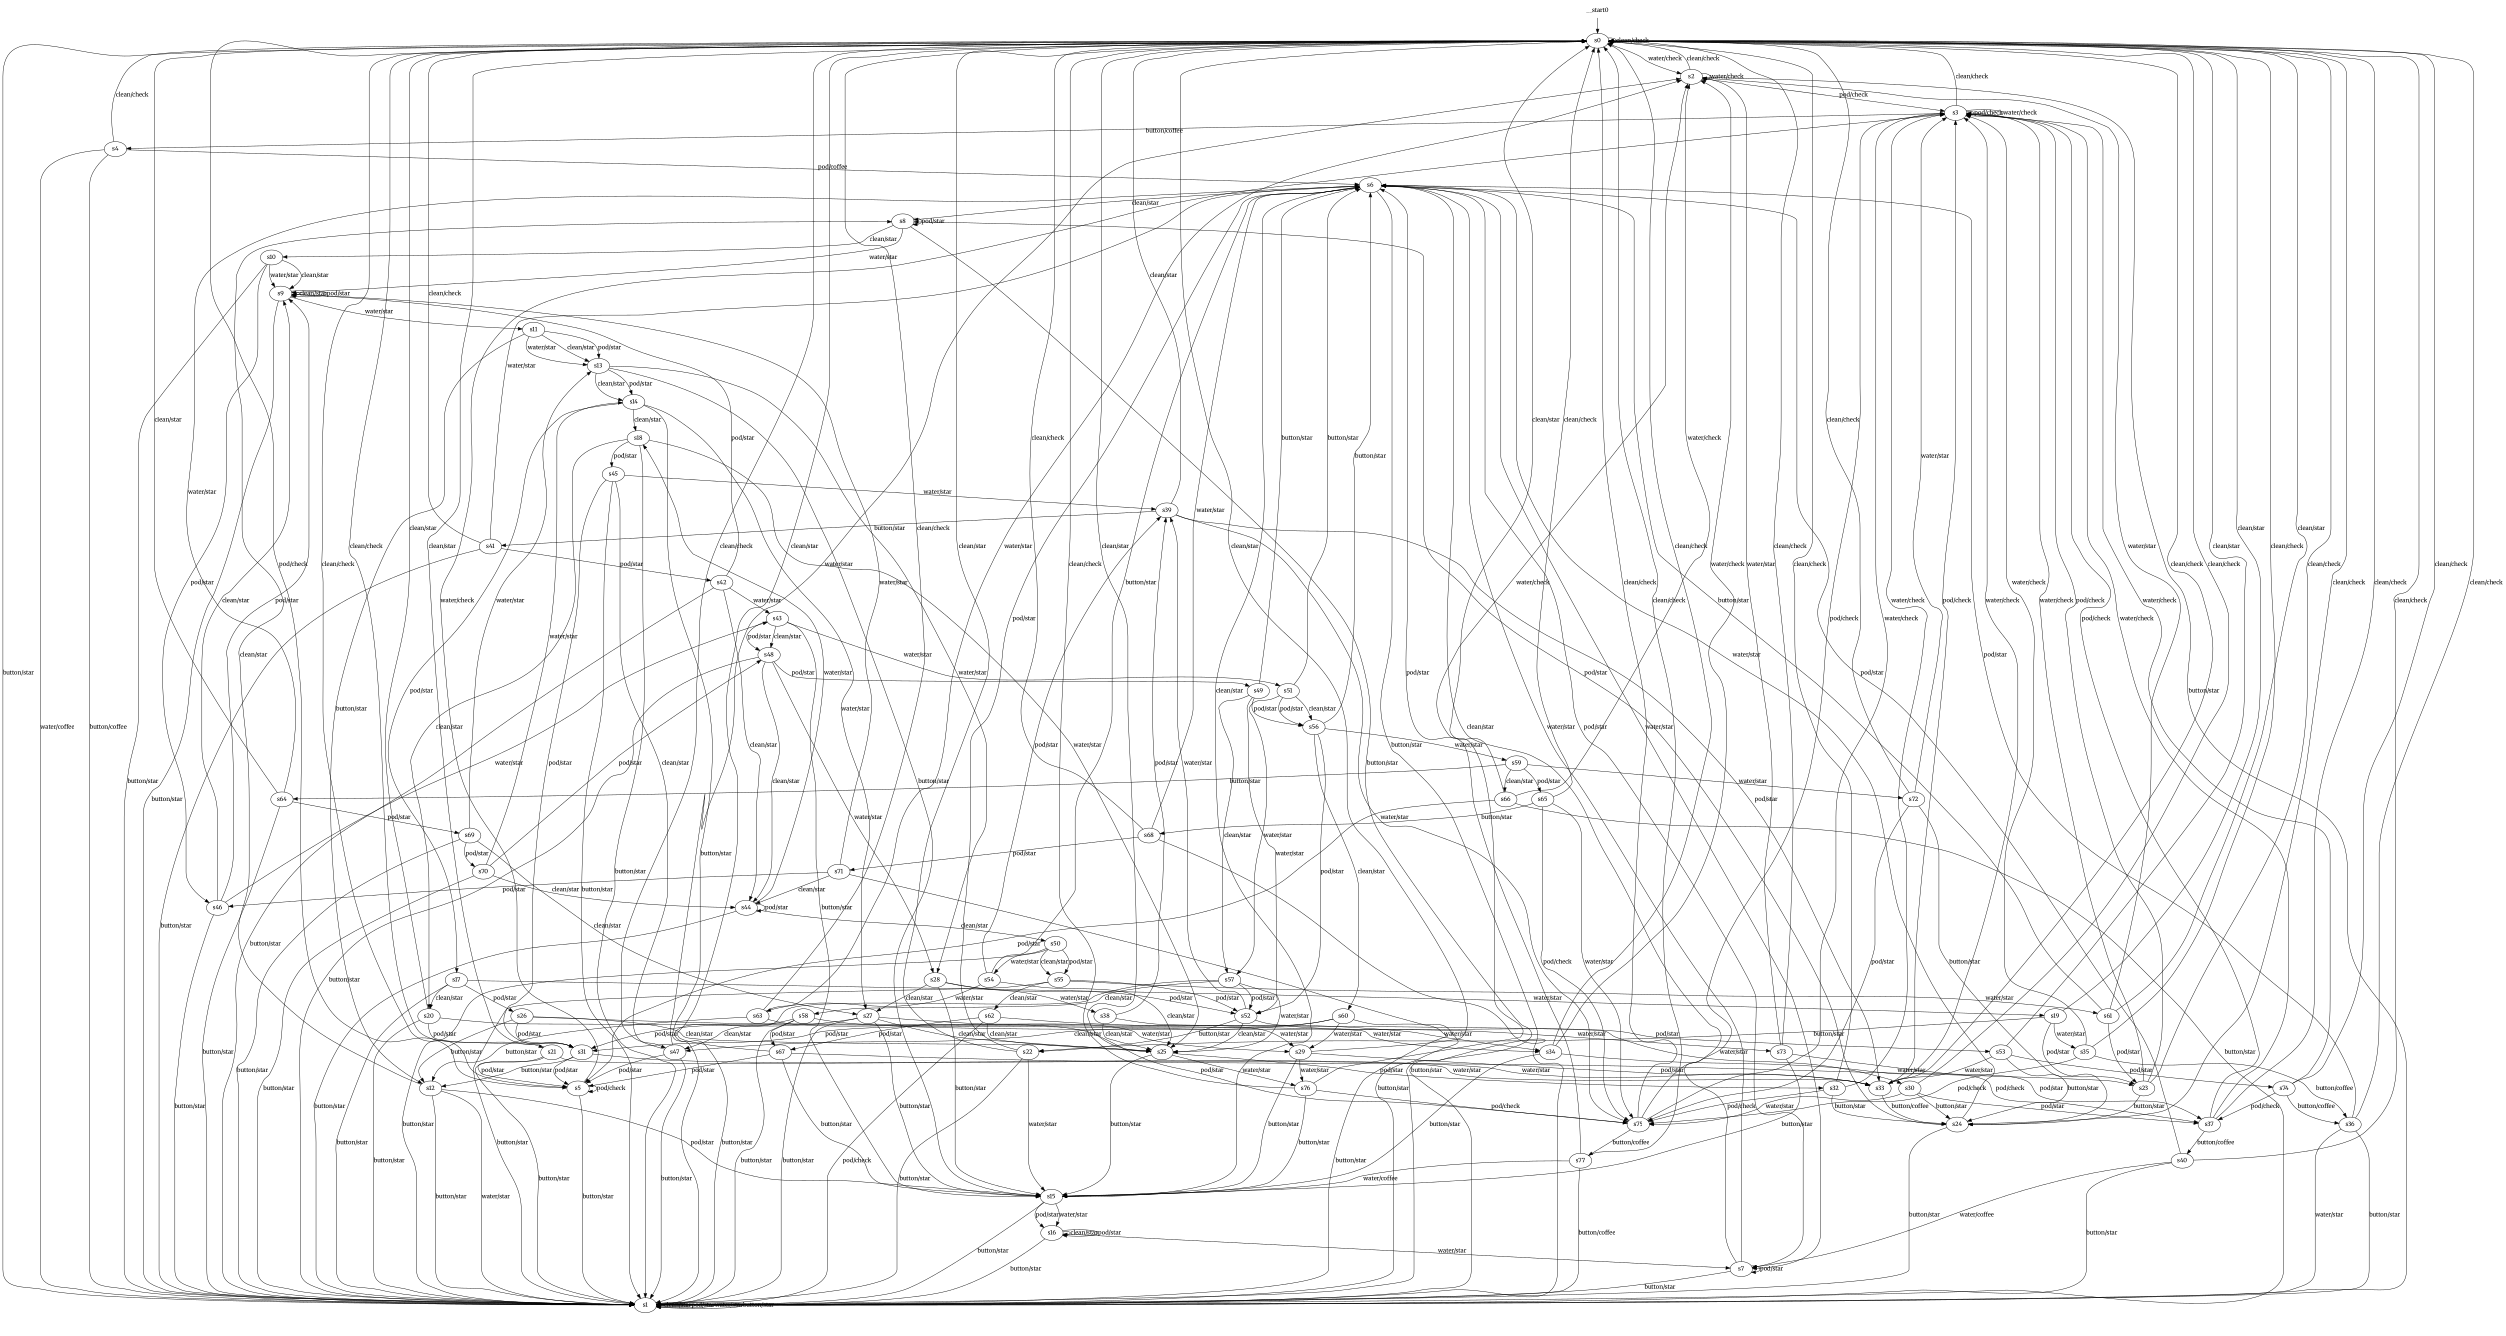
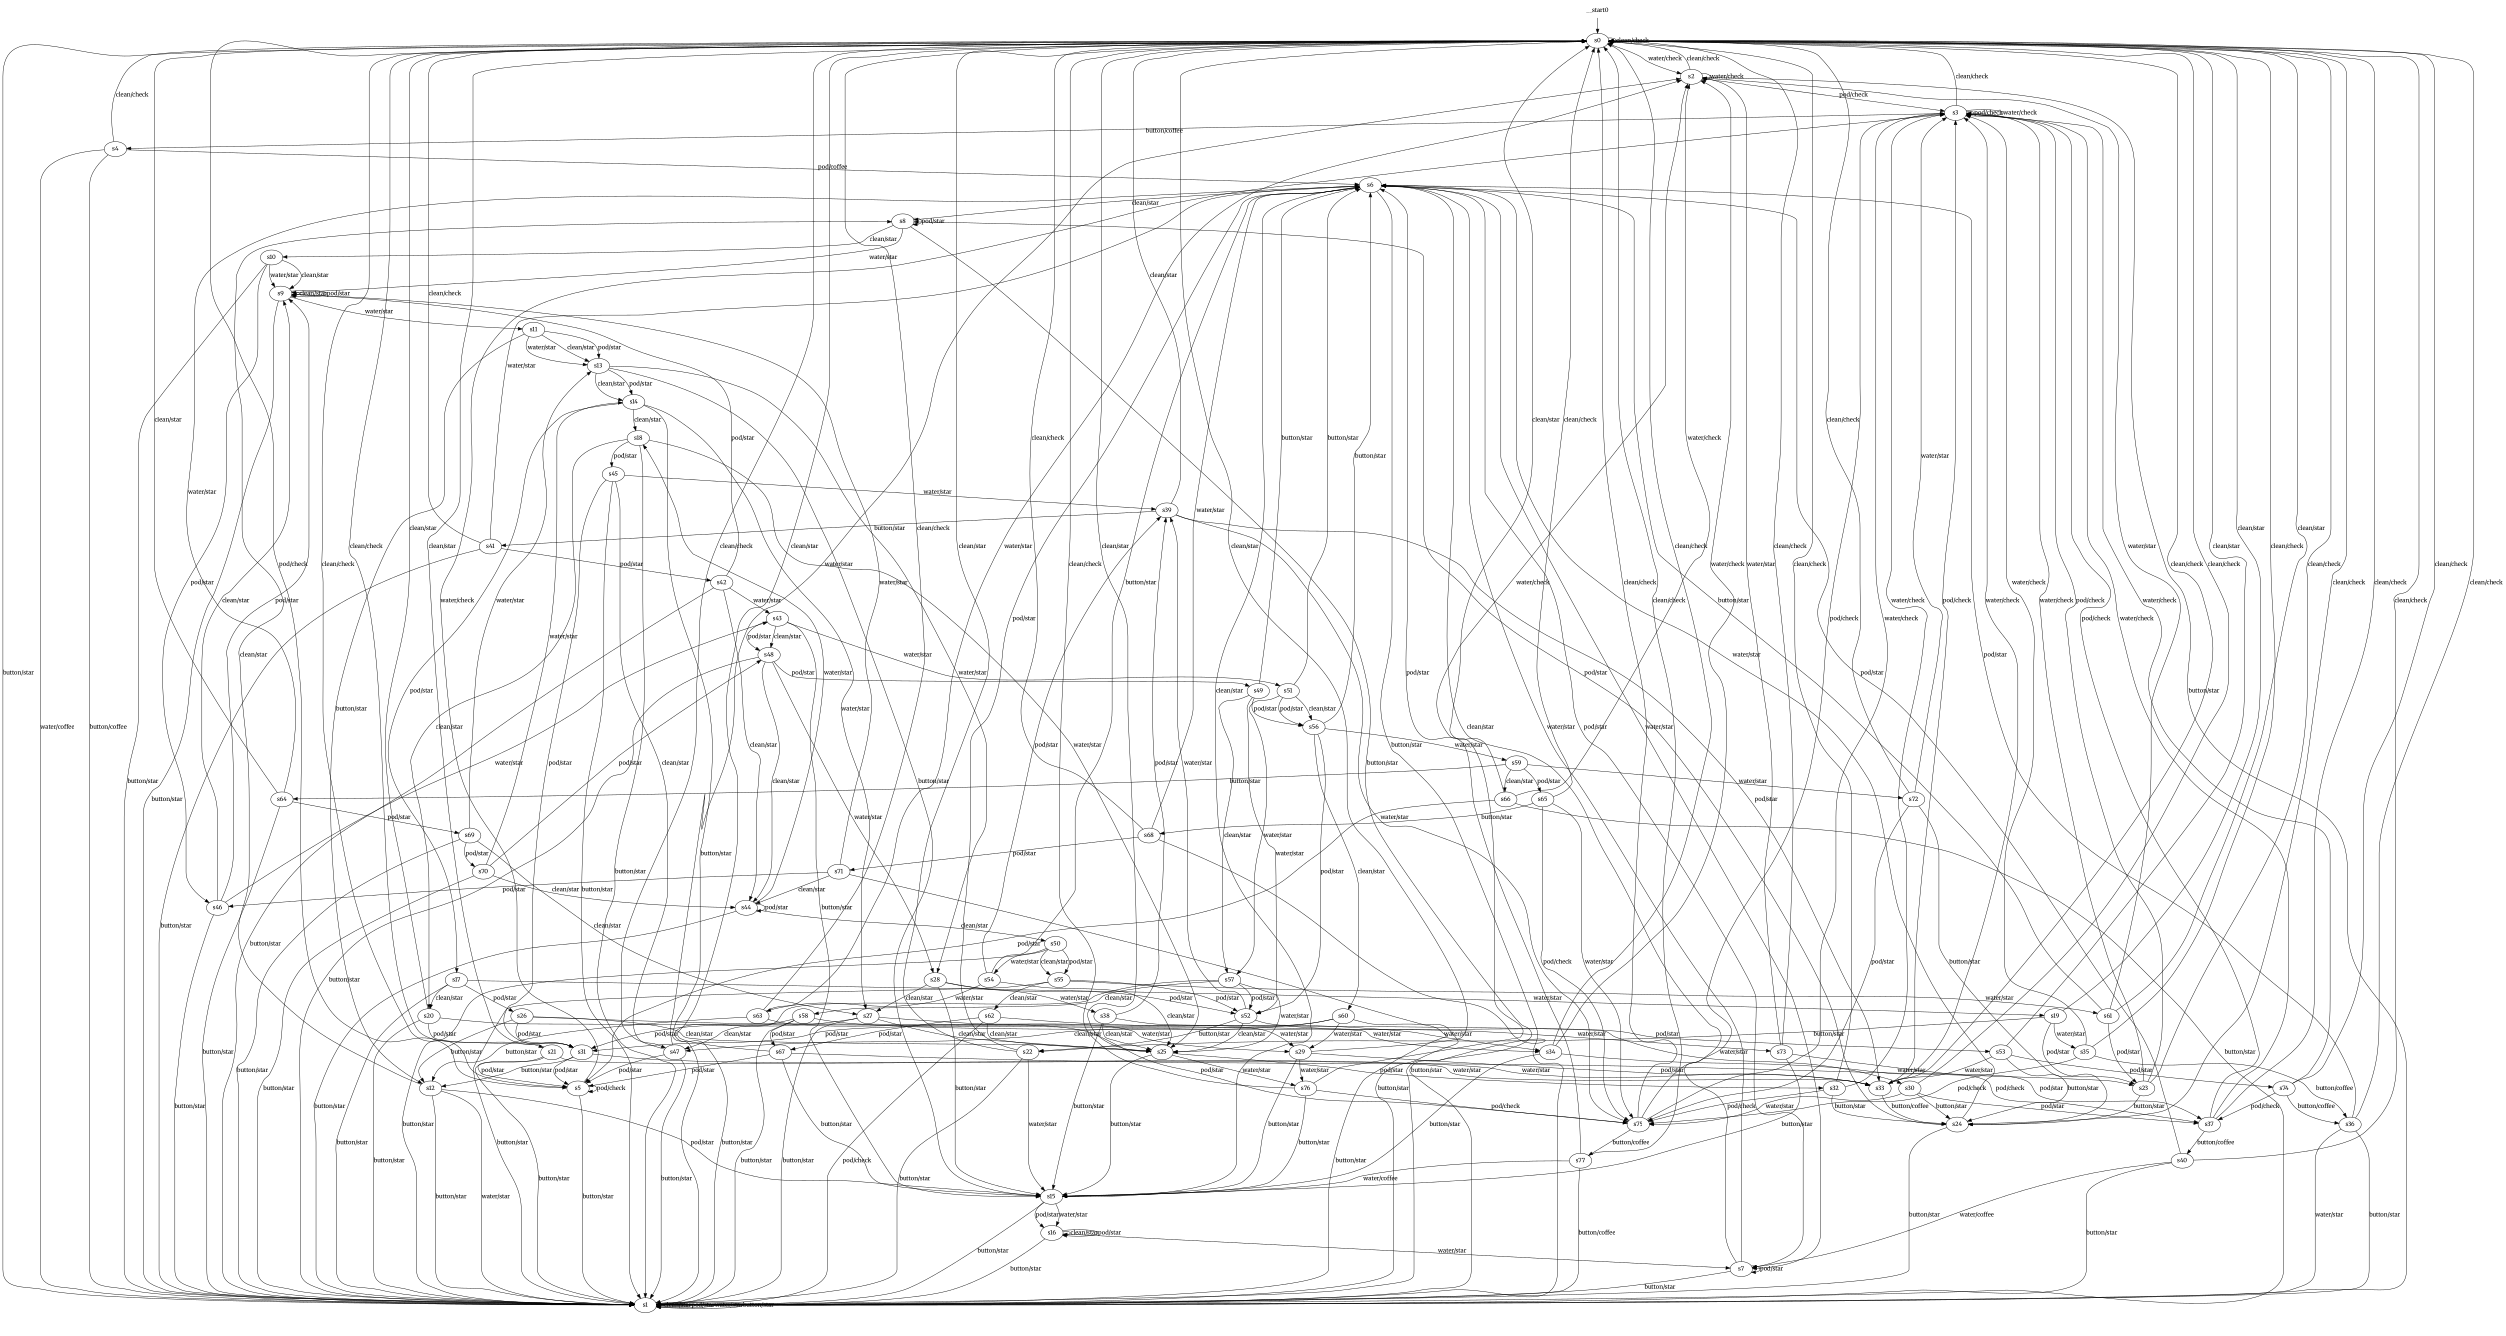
(912, 1146) -> (1074, 1103)
